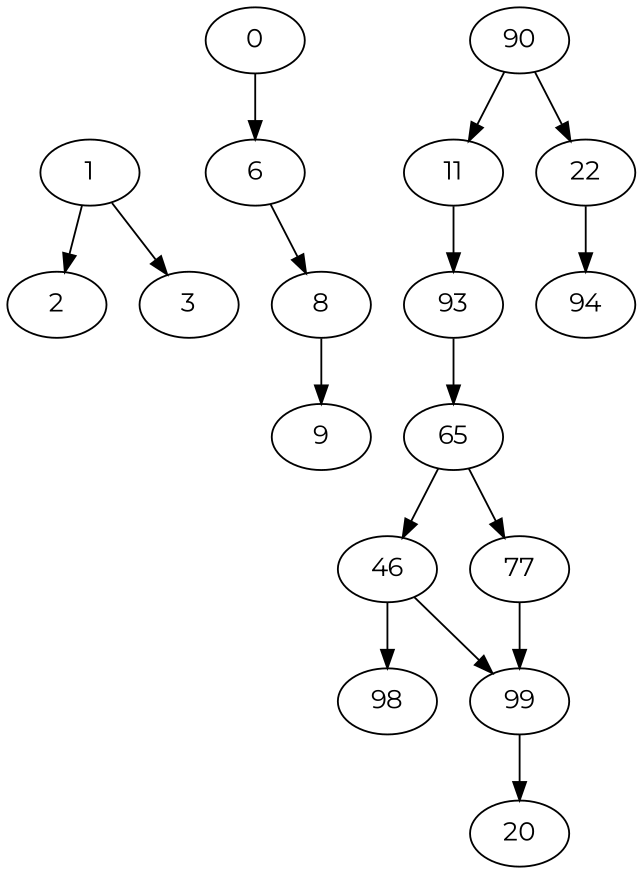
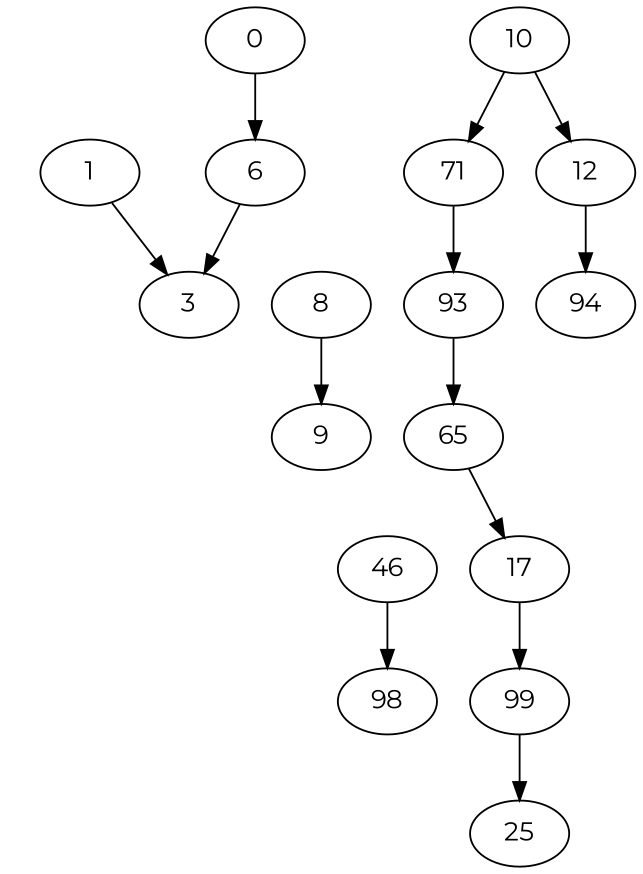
(520, 40) -> (520, 40)
(454, 173) -> (454, 173)
(586, 173) -> (586, 173)
(284, 230) -> (226, 230)
(57, 305) -> none
(425, 495) -> none
(520, 569) -> (520, 569)
(447, 629) -> none
(520, 834) -> (520, 834)
